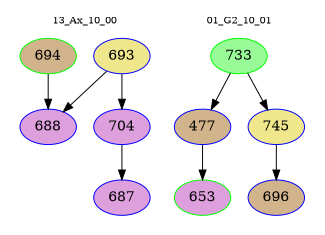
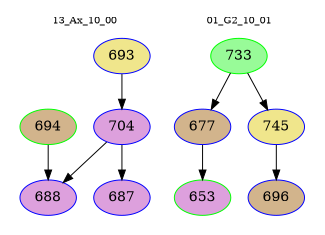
(89, 88) -> (89, 159)
(203, 127) -> (203, 127)
